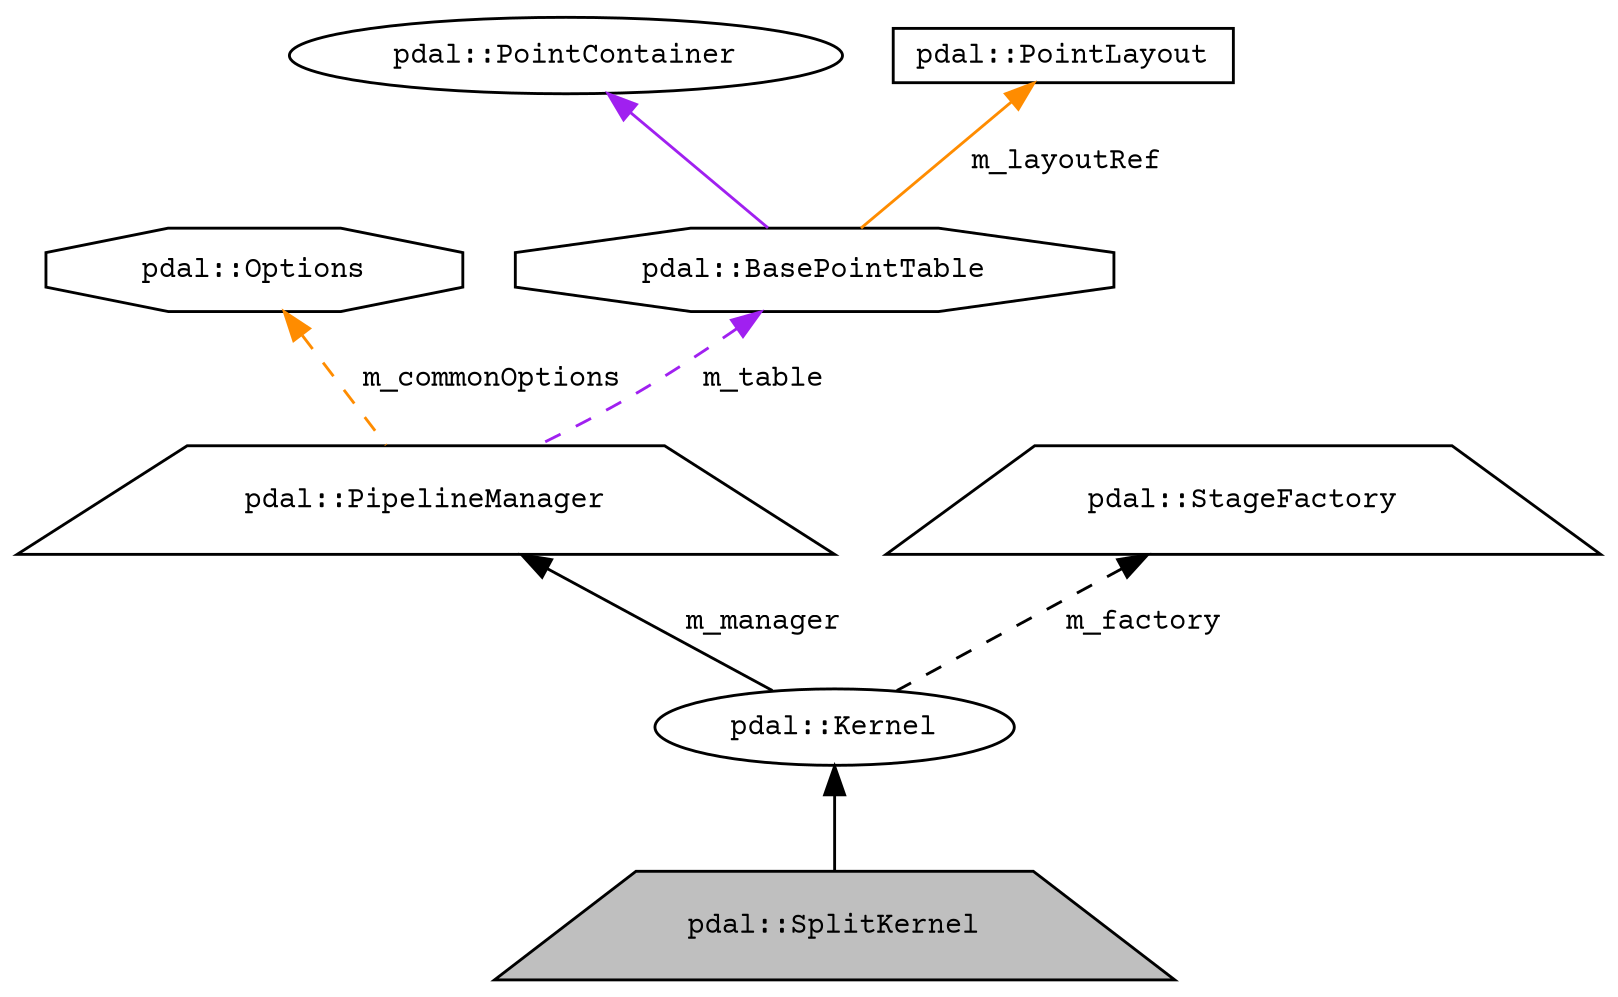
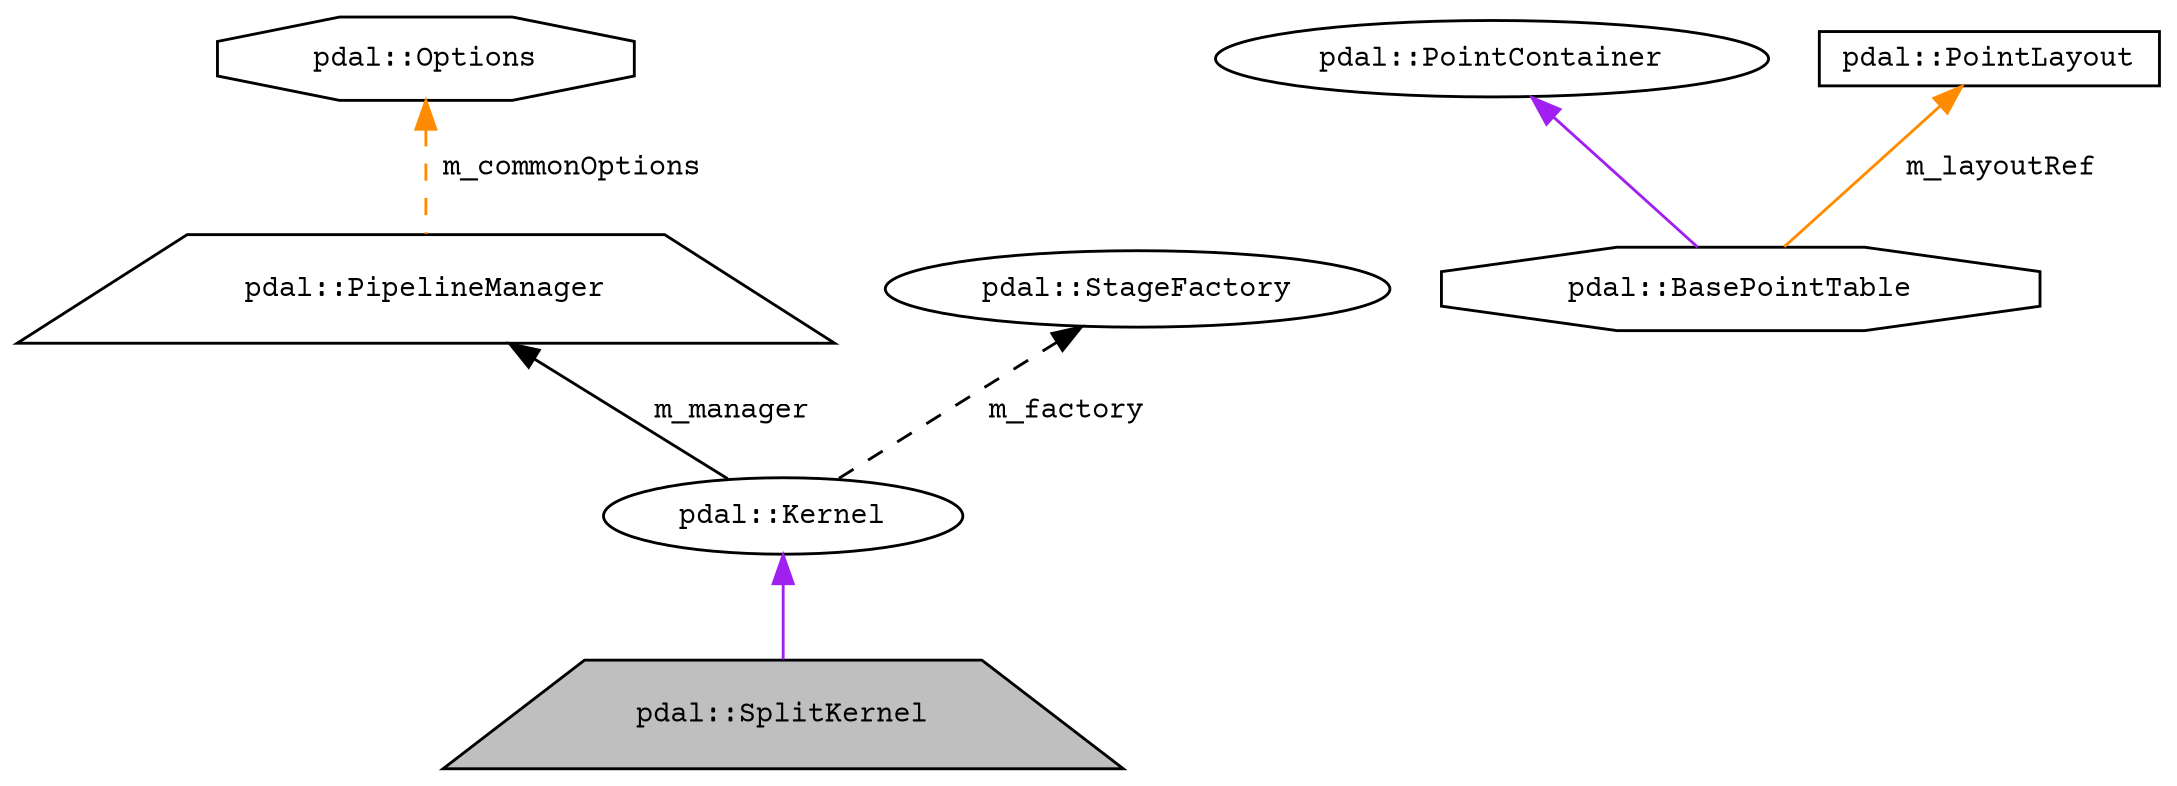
(640, 391) -> none
(1243, 500) -> (1138, 289)
(835, 833) -> (783, 622)
